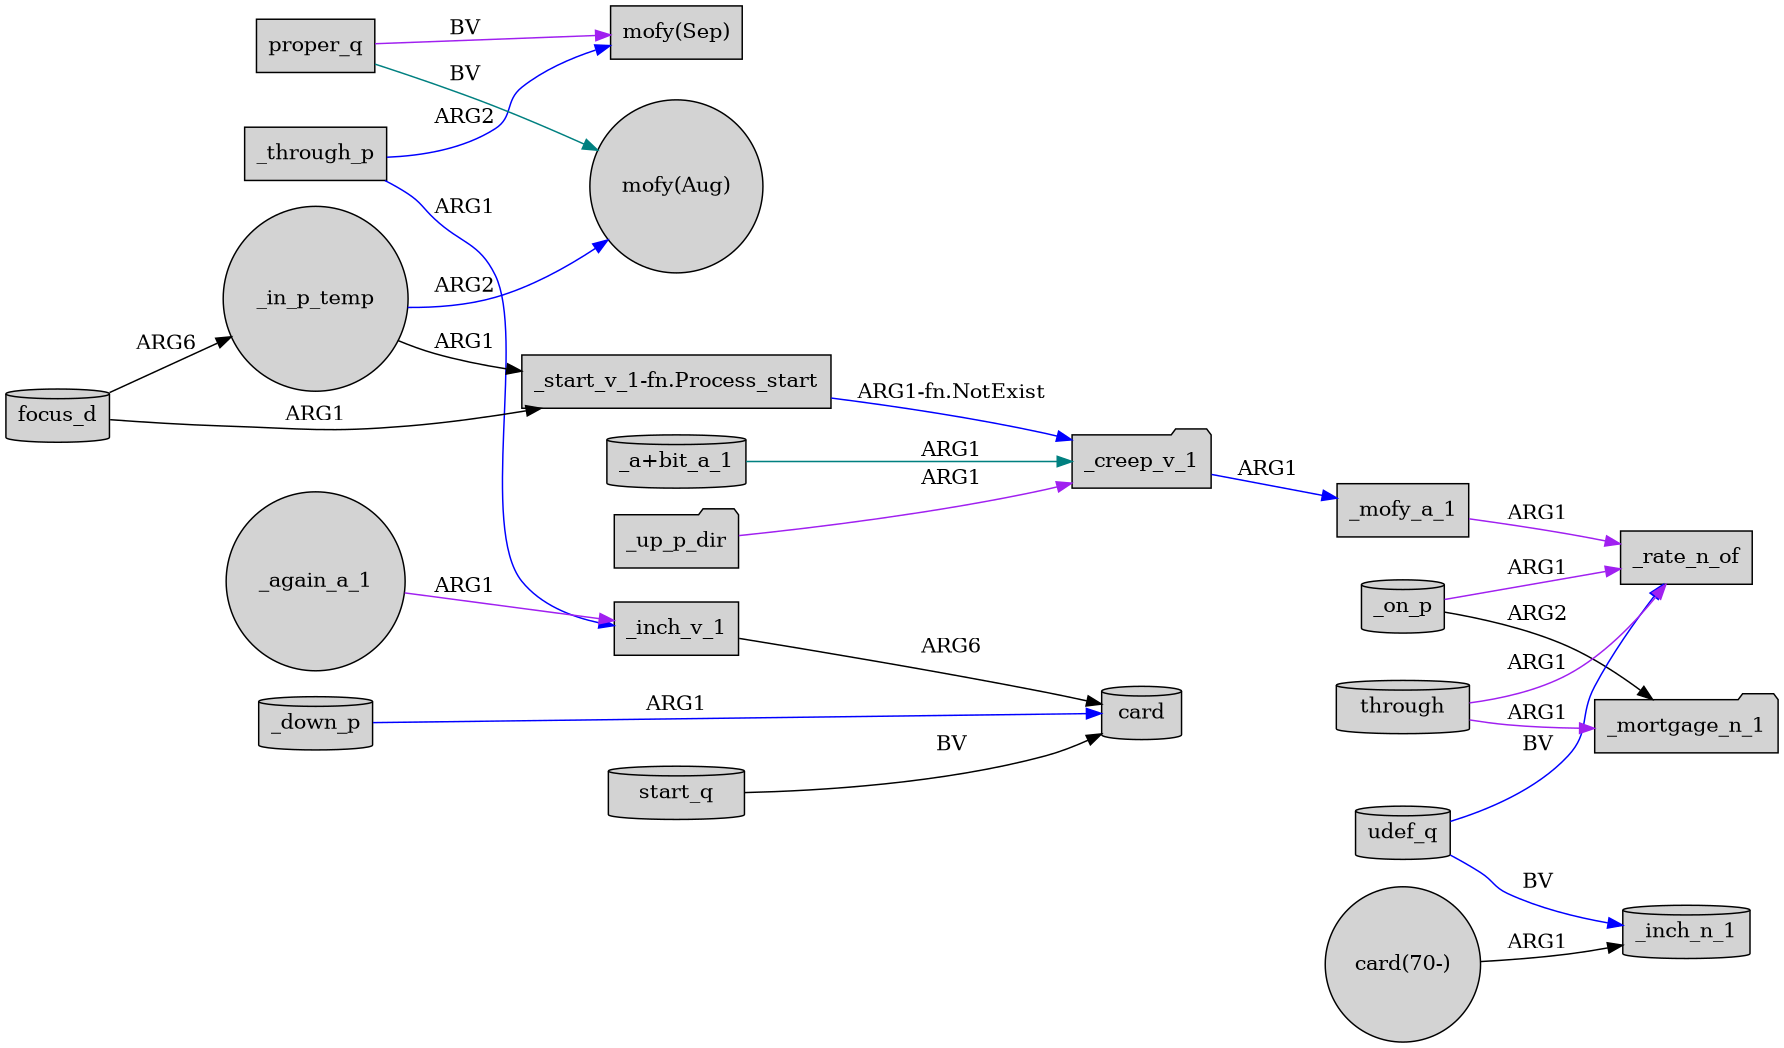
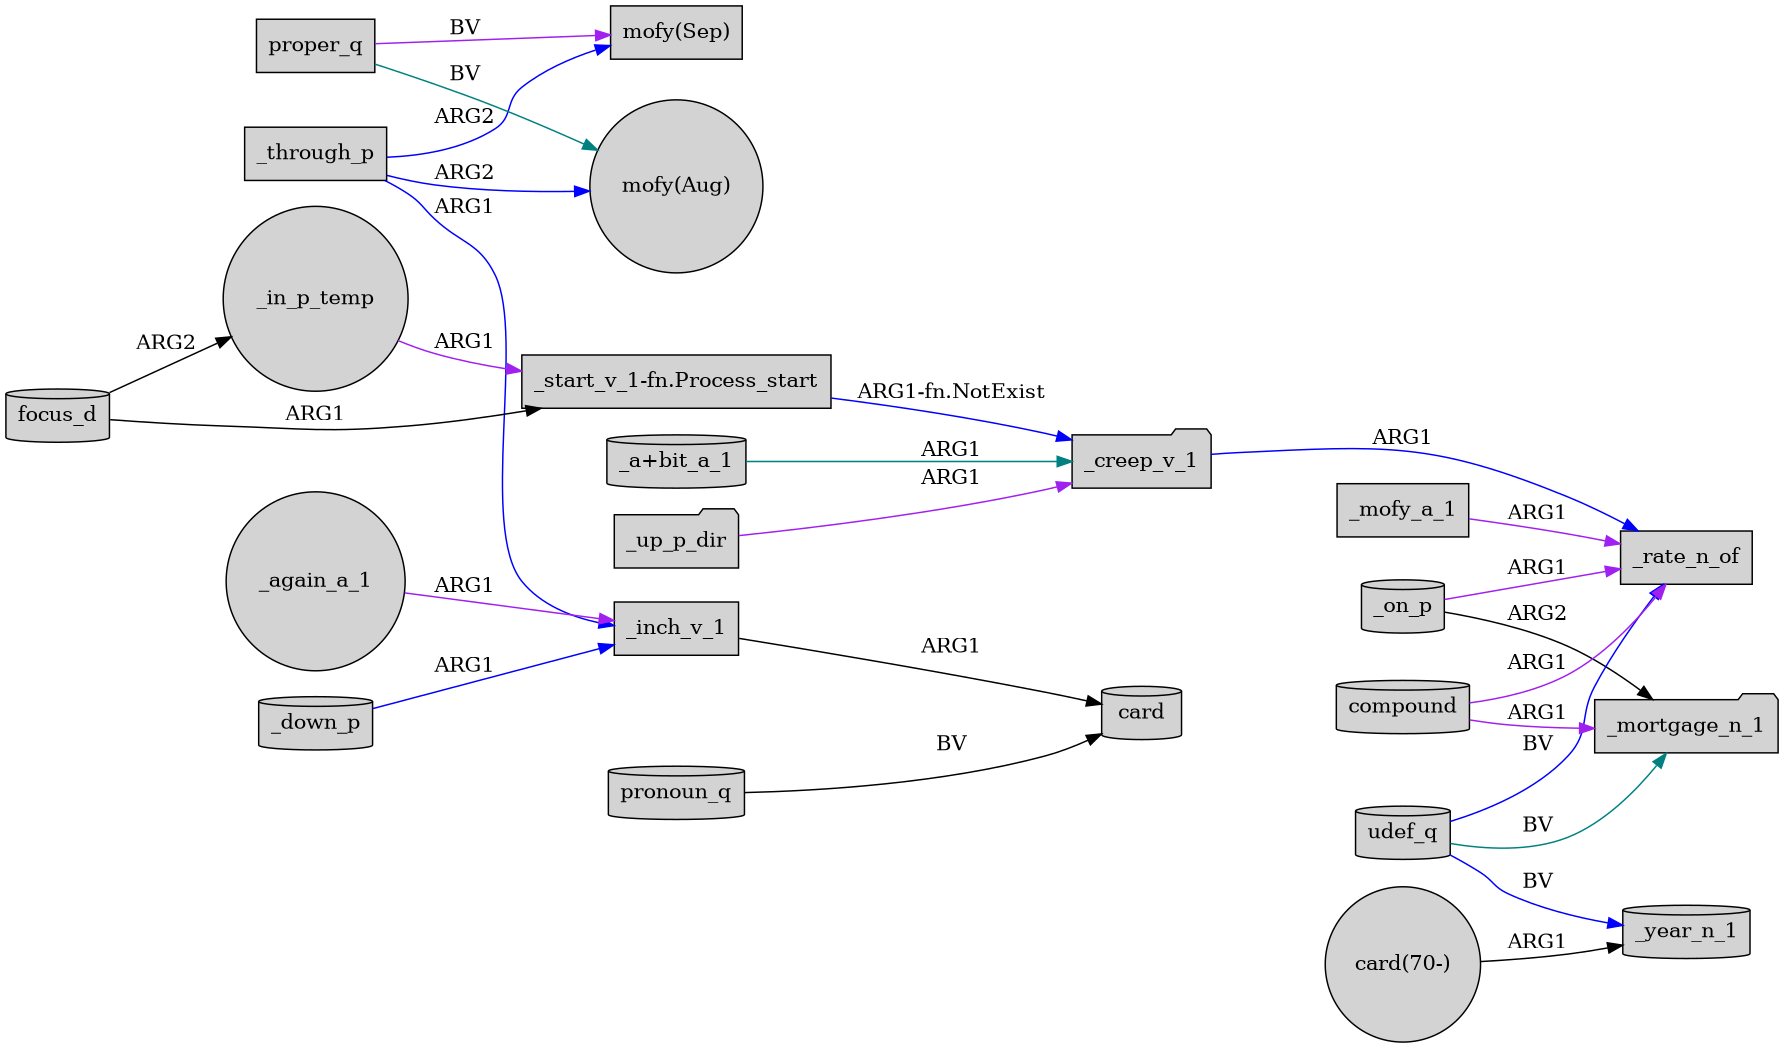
(511, 292) -> (480, 189)
(166, 344) -> (166, 344)
(451, 358) -> (451, 358)
(1267, 485) -> (1424, 454)
(952, 647) -> (952, 647)
(1403, 707) -> (1403, 707)
(730, 718) -> (486, 679)
(676, 793) -> (676, 793)
none -> (1566, 838)
(1686, 932) -> (1686, 932)
